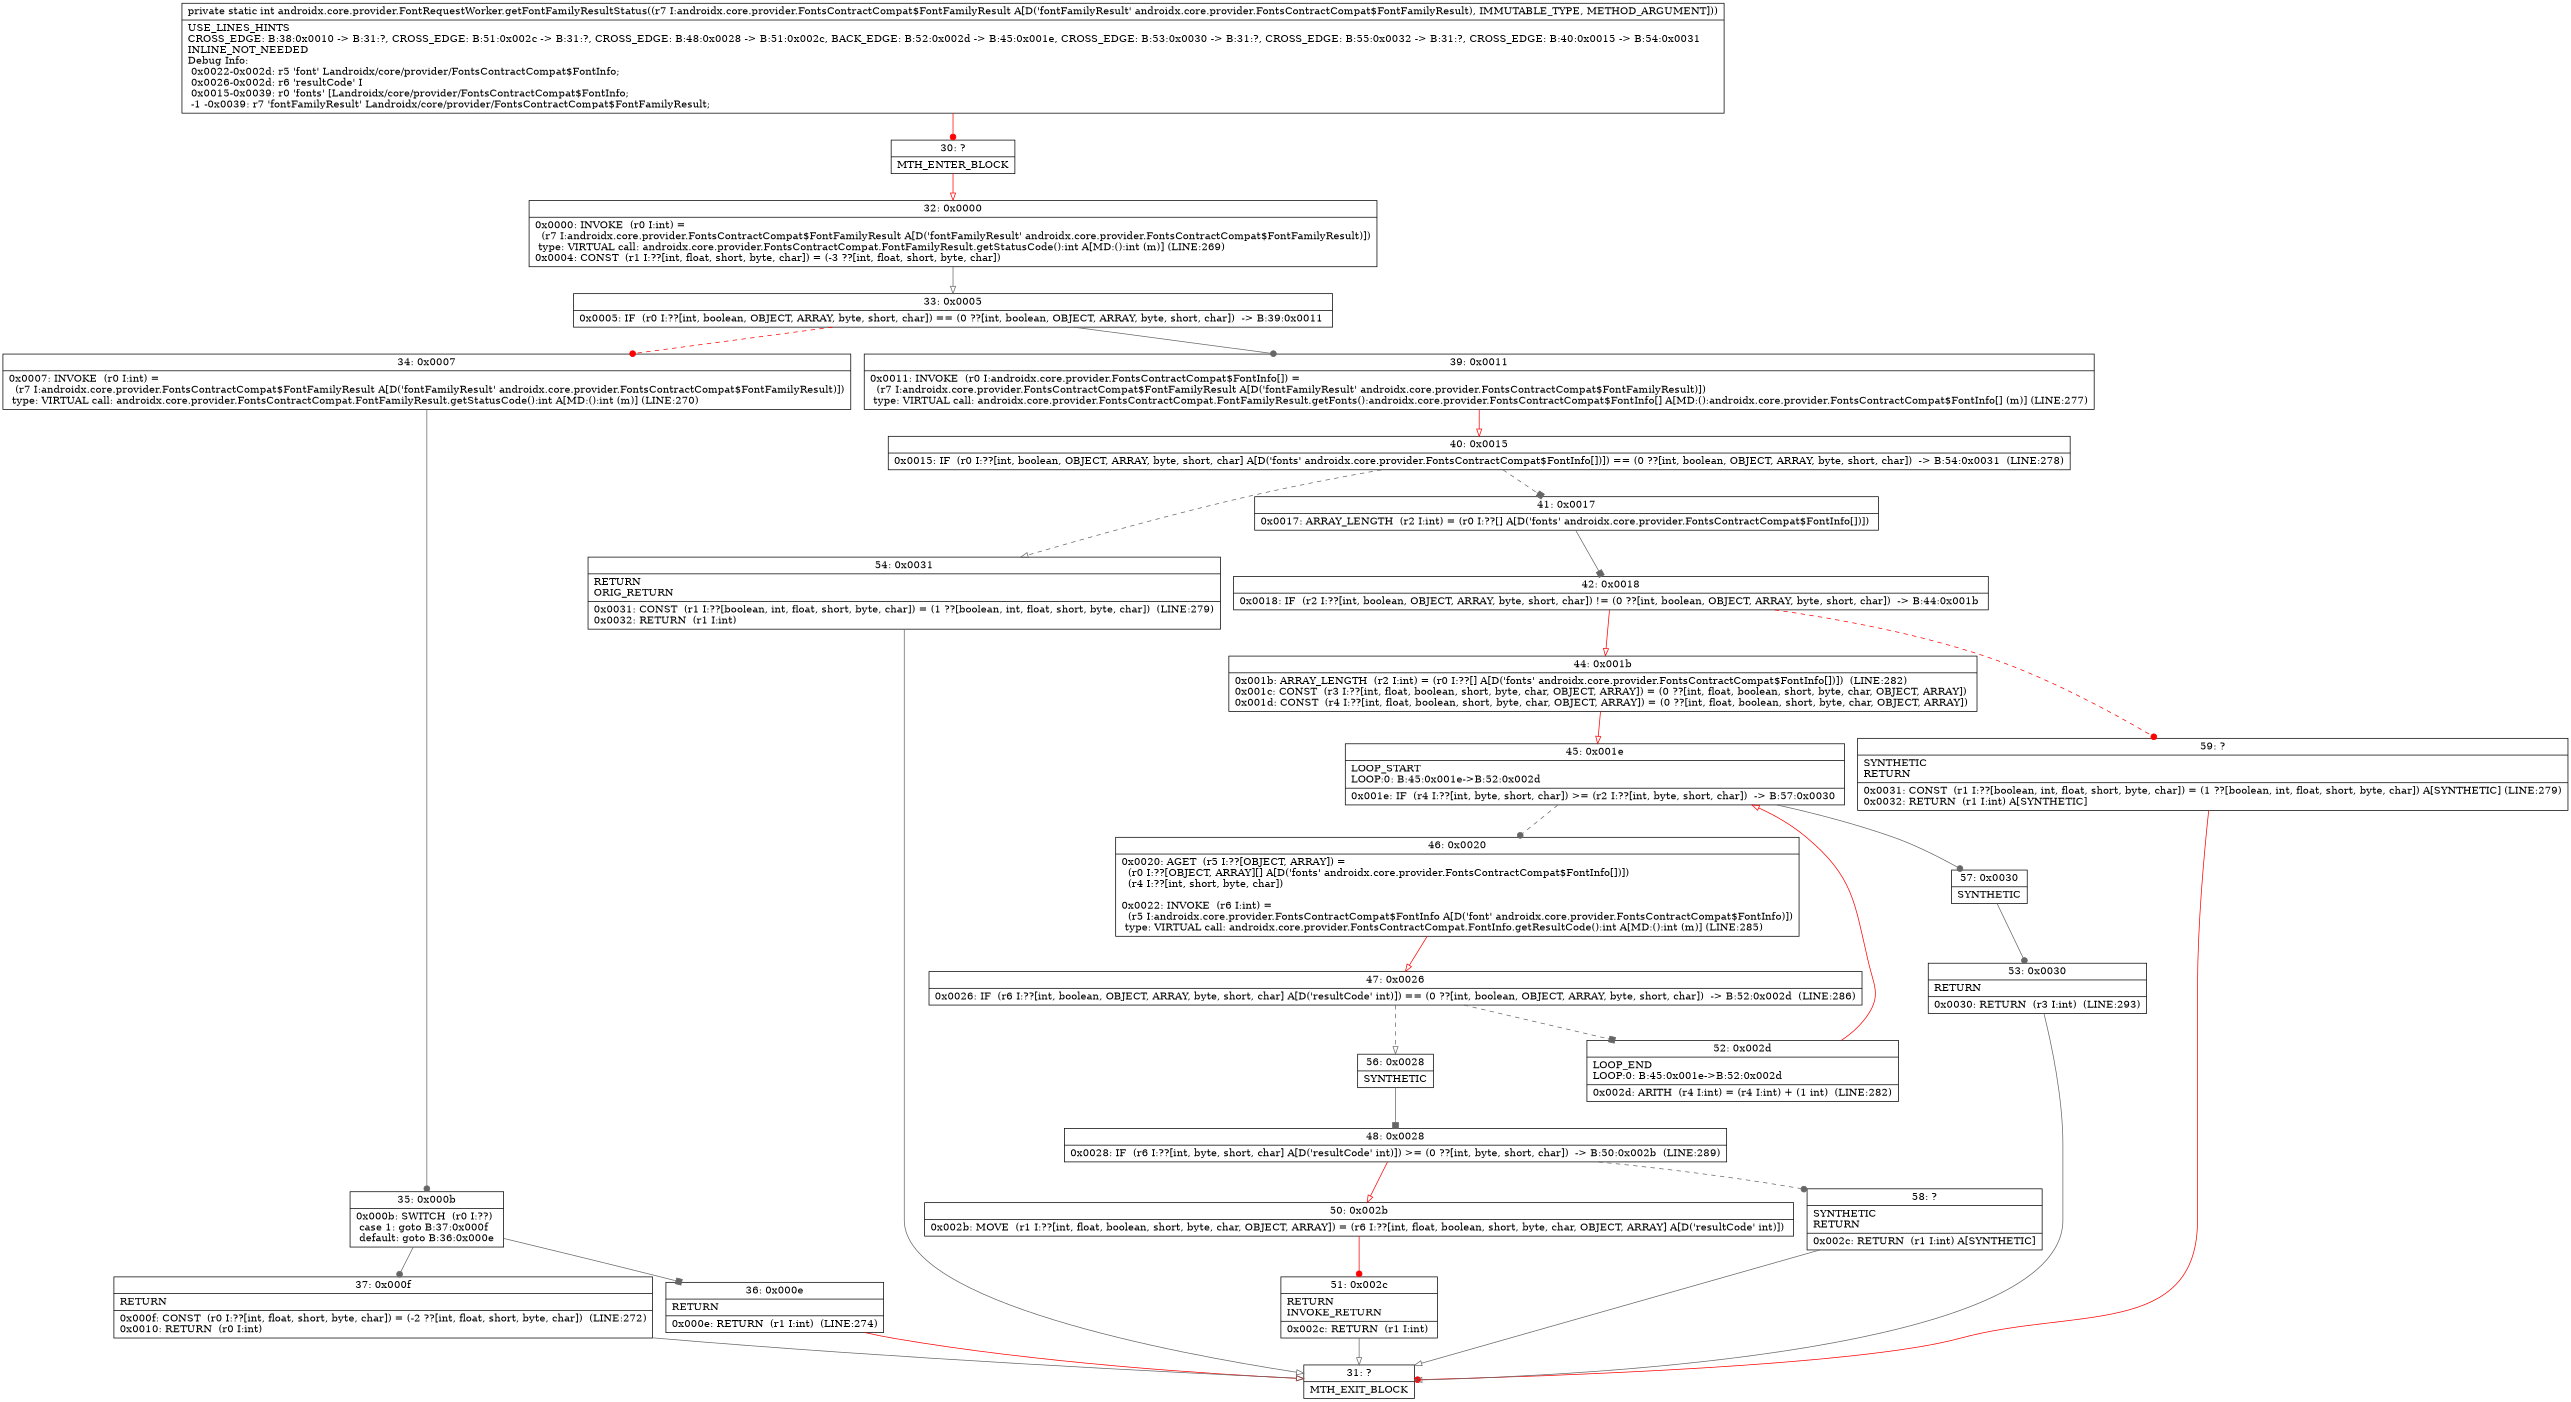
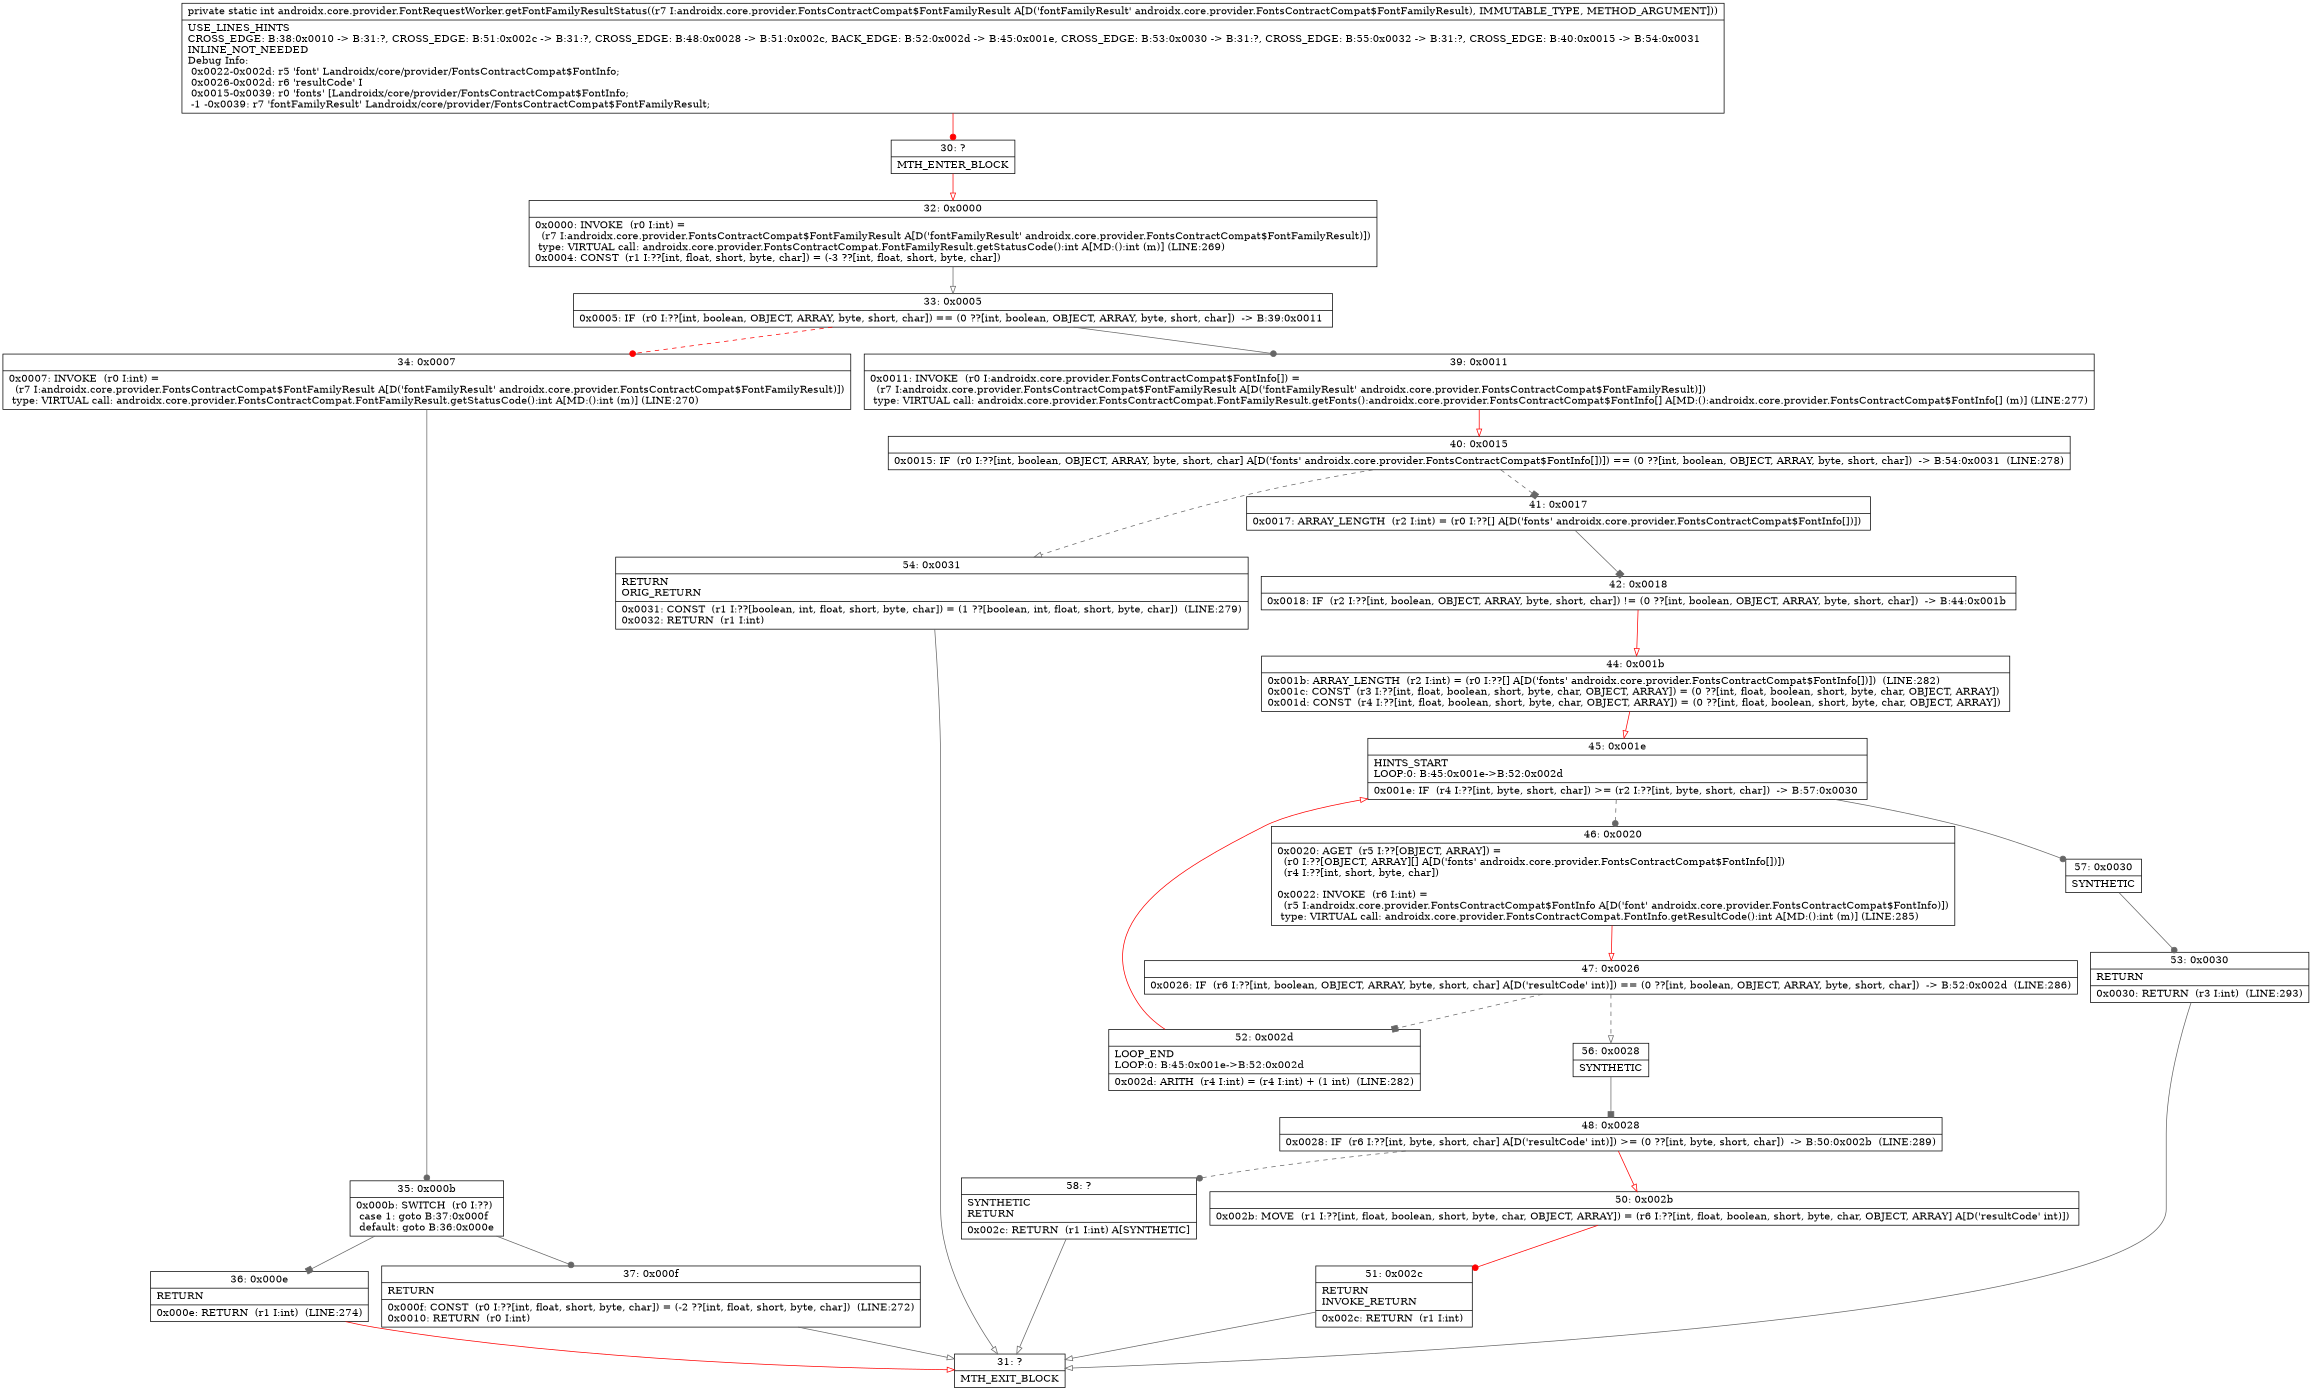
(1386, 769) -> (1411, 763)
(2213, 774) -> none
